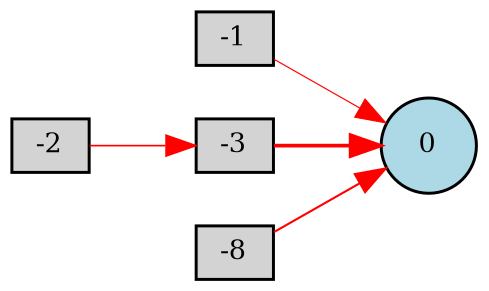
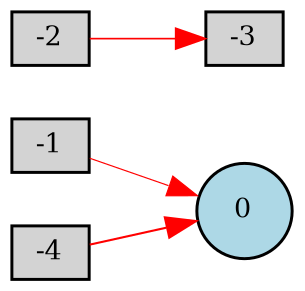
(312, 146) -> none
(235, 253) -> (51, 253)
